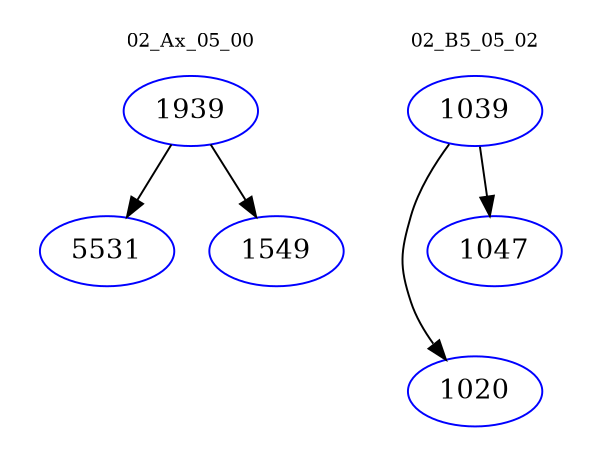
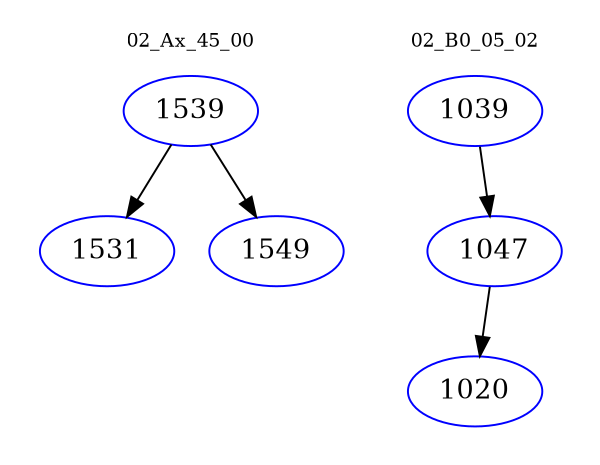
(191, 42) -> (191, 42)
(475, 42) -> (475, 42)
(191, 111) -> (191, 111)
(404, 242) -> (486, 312)
(107, 251) -> (107, 251)
